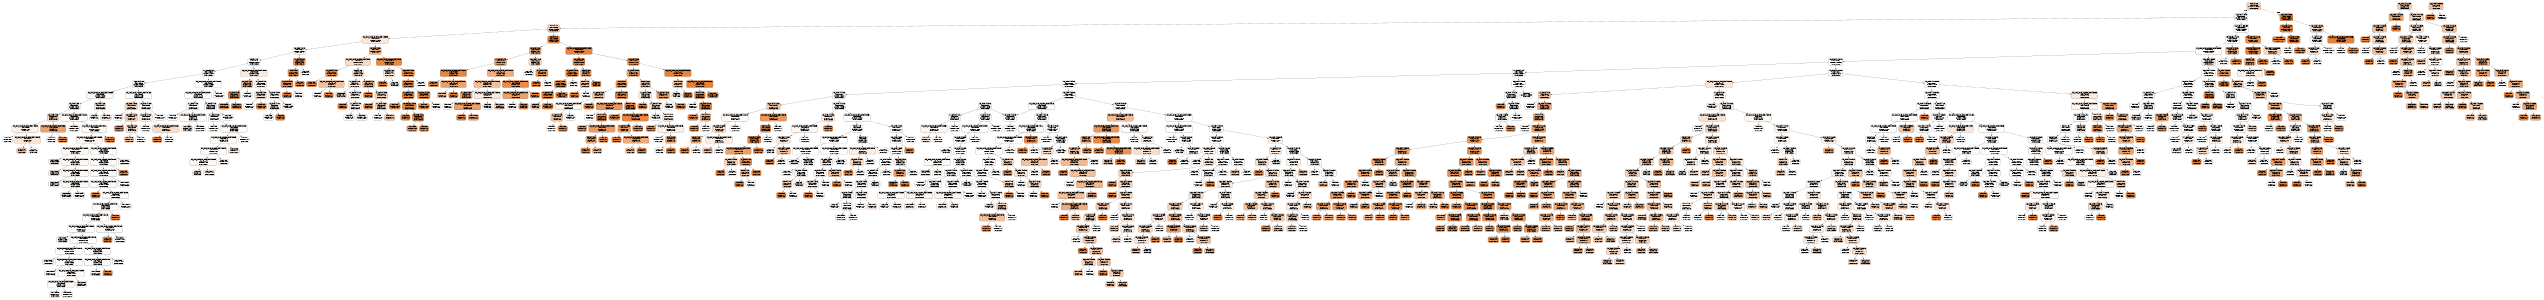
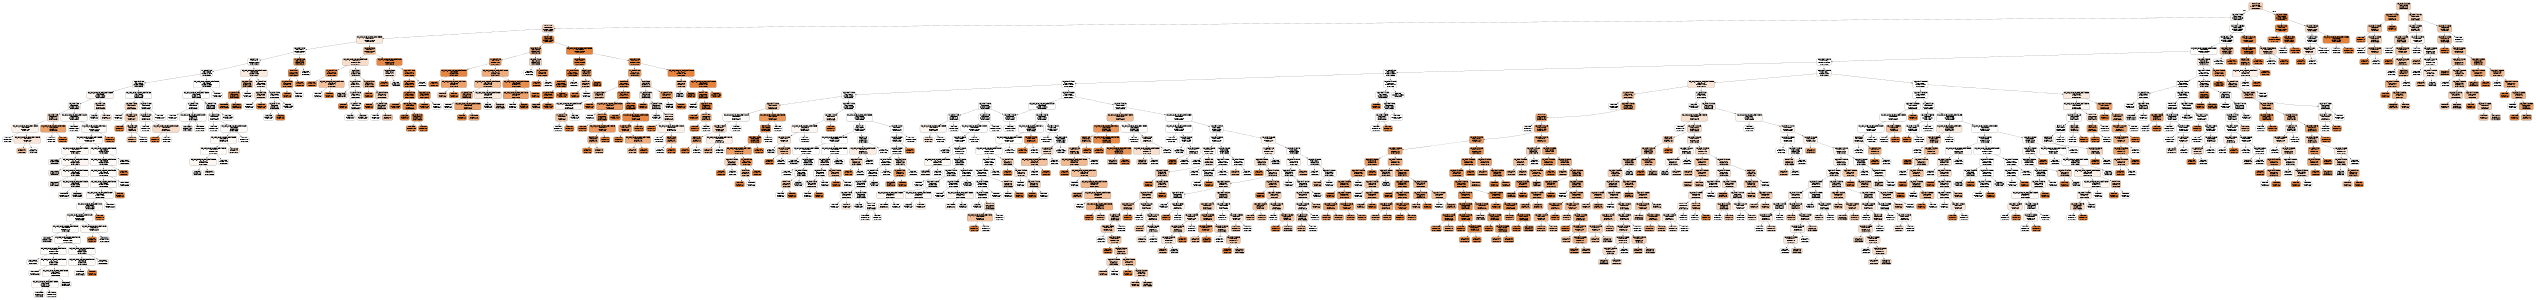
(1920, 189) -> (1921, 189)
